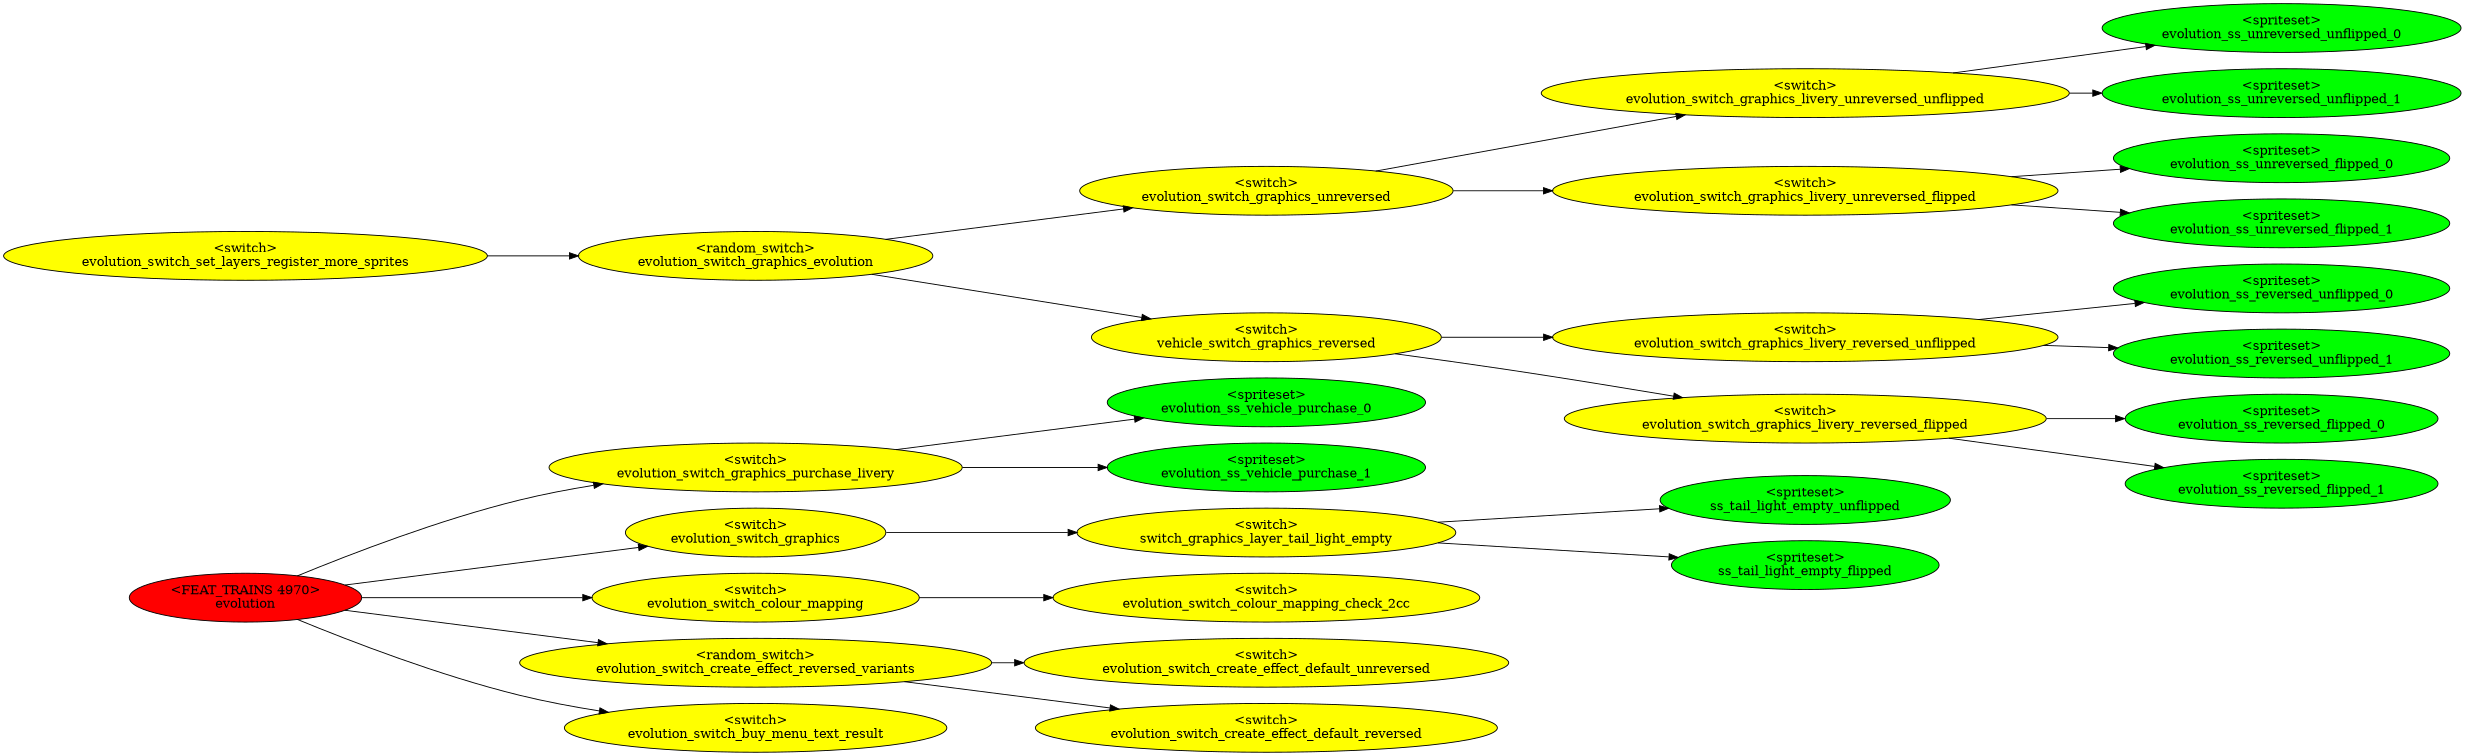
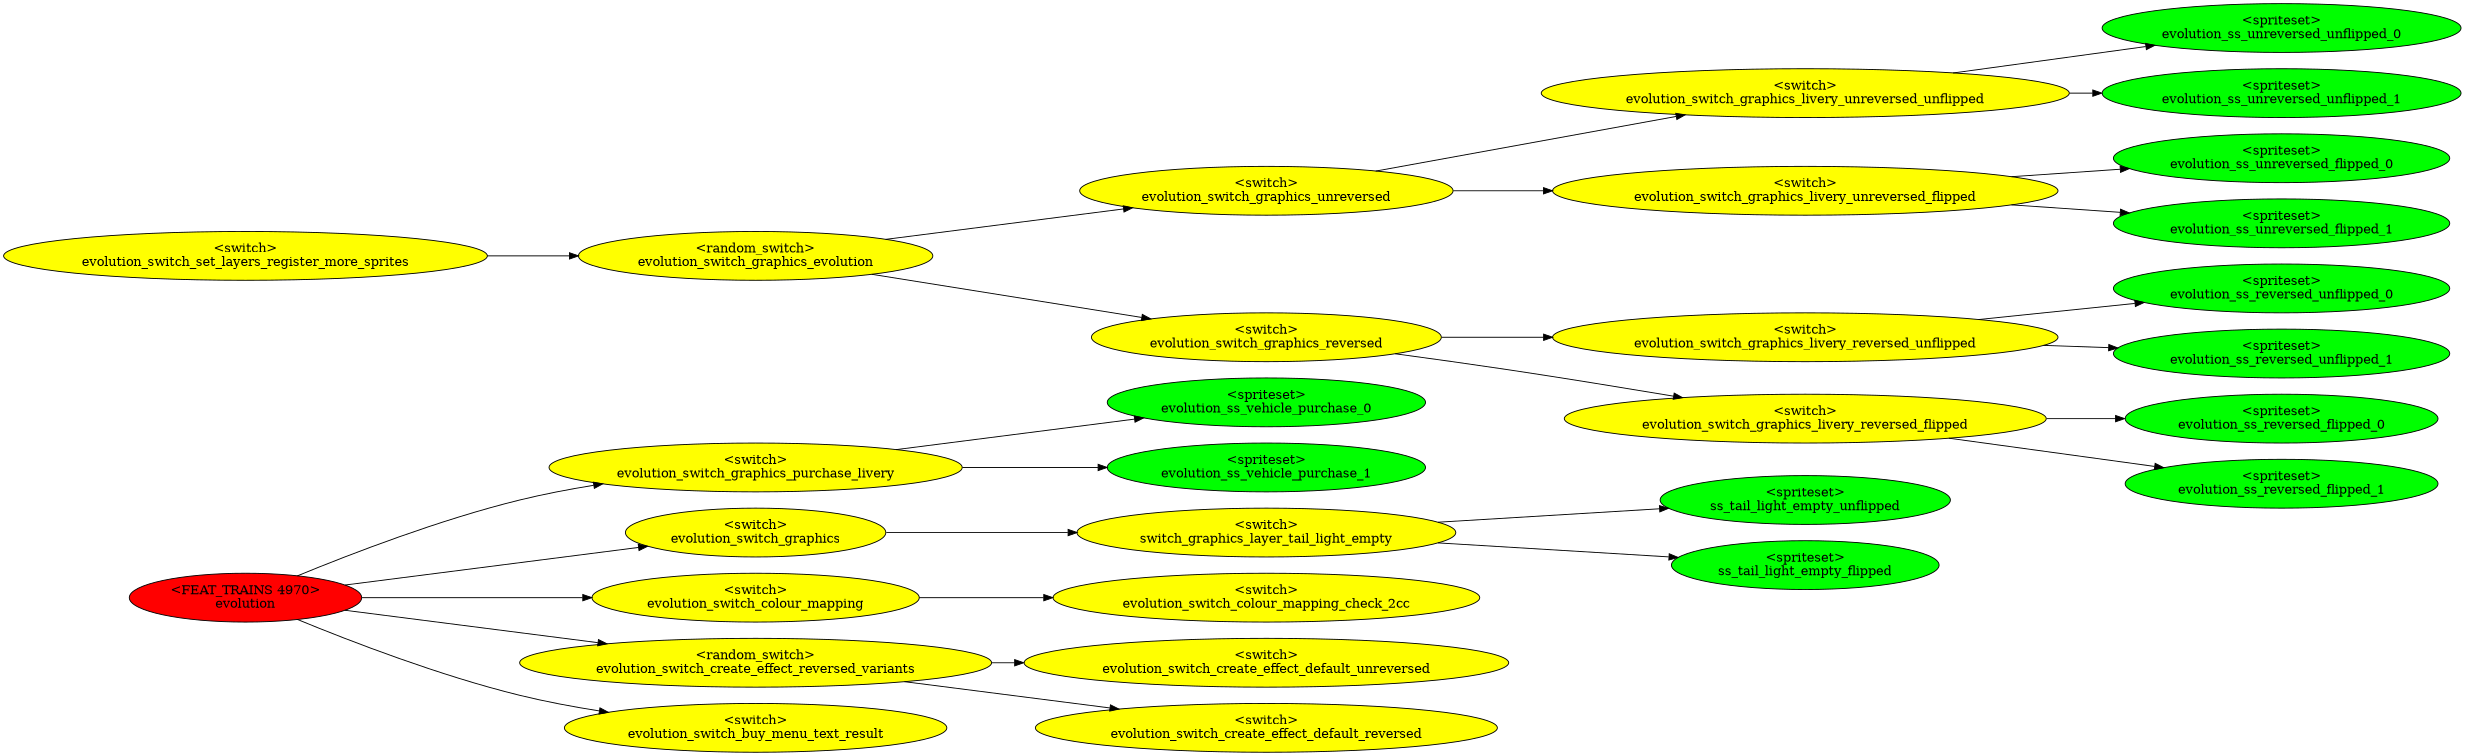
(1266, 337) -> (1266, 337)
